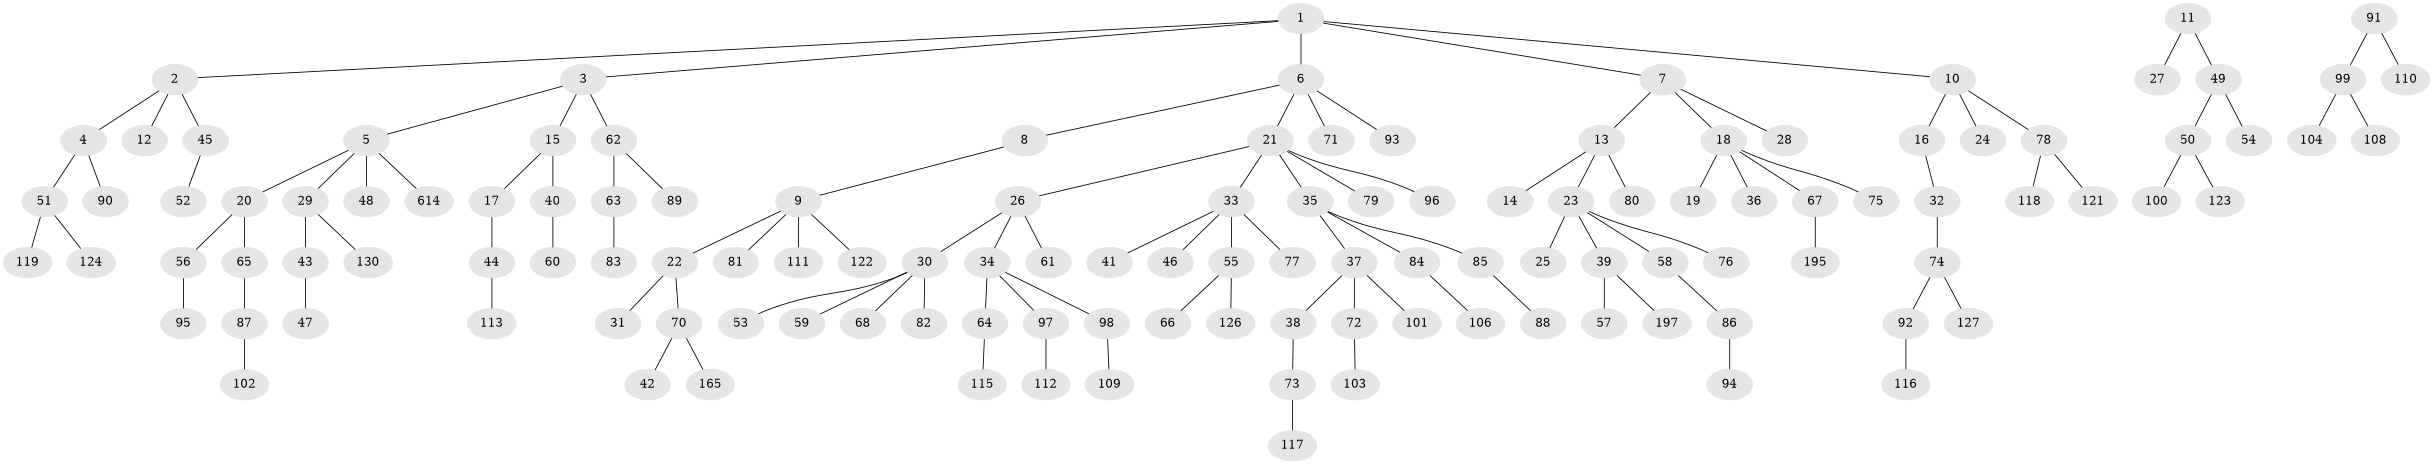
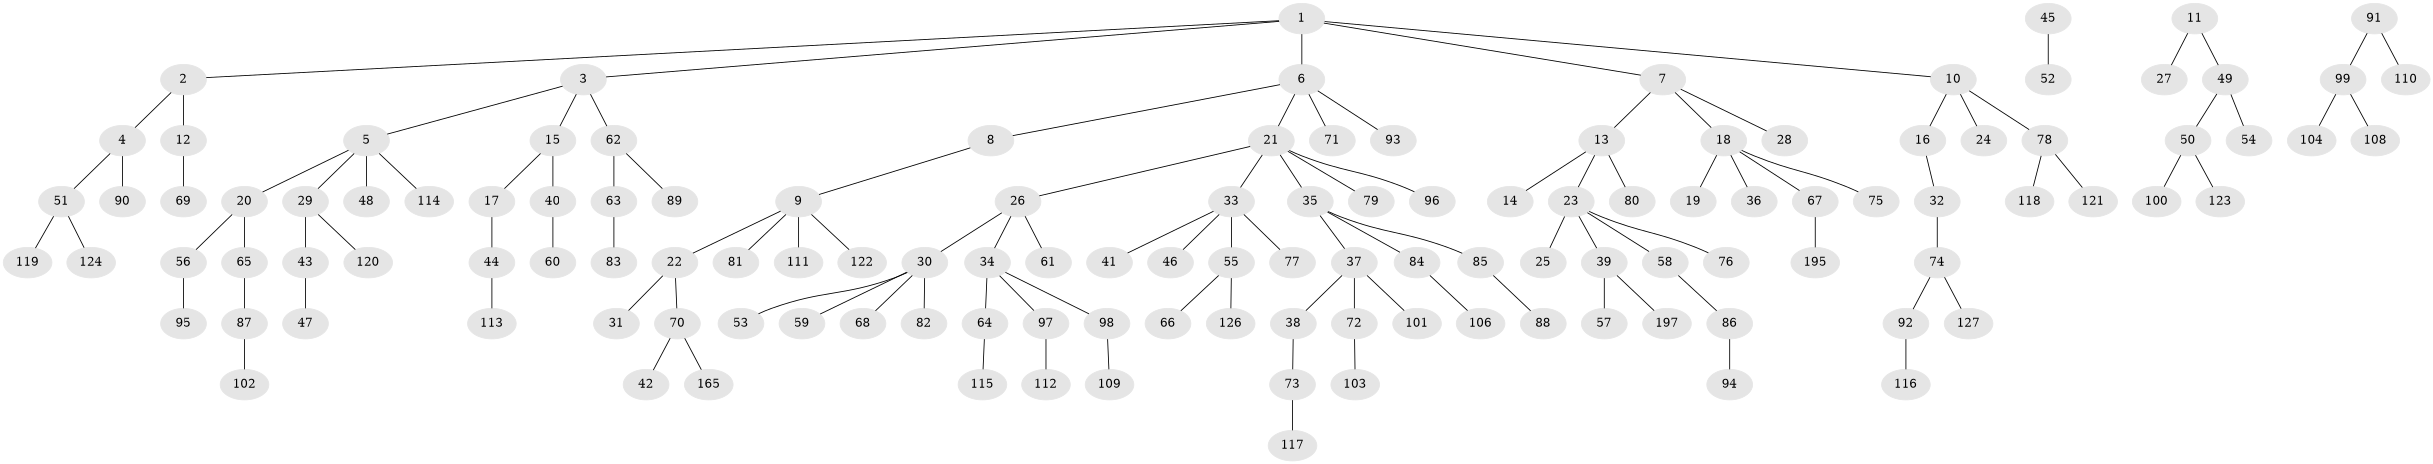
(190, 110) -> none
none -> (184, 202)
(429, 202) -> (429, 202)
(368, 263) -> (368, 263)
